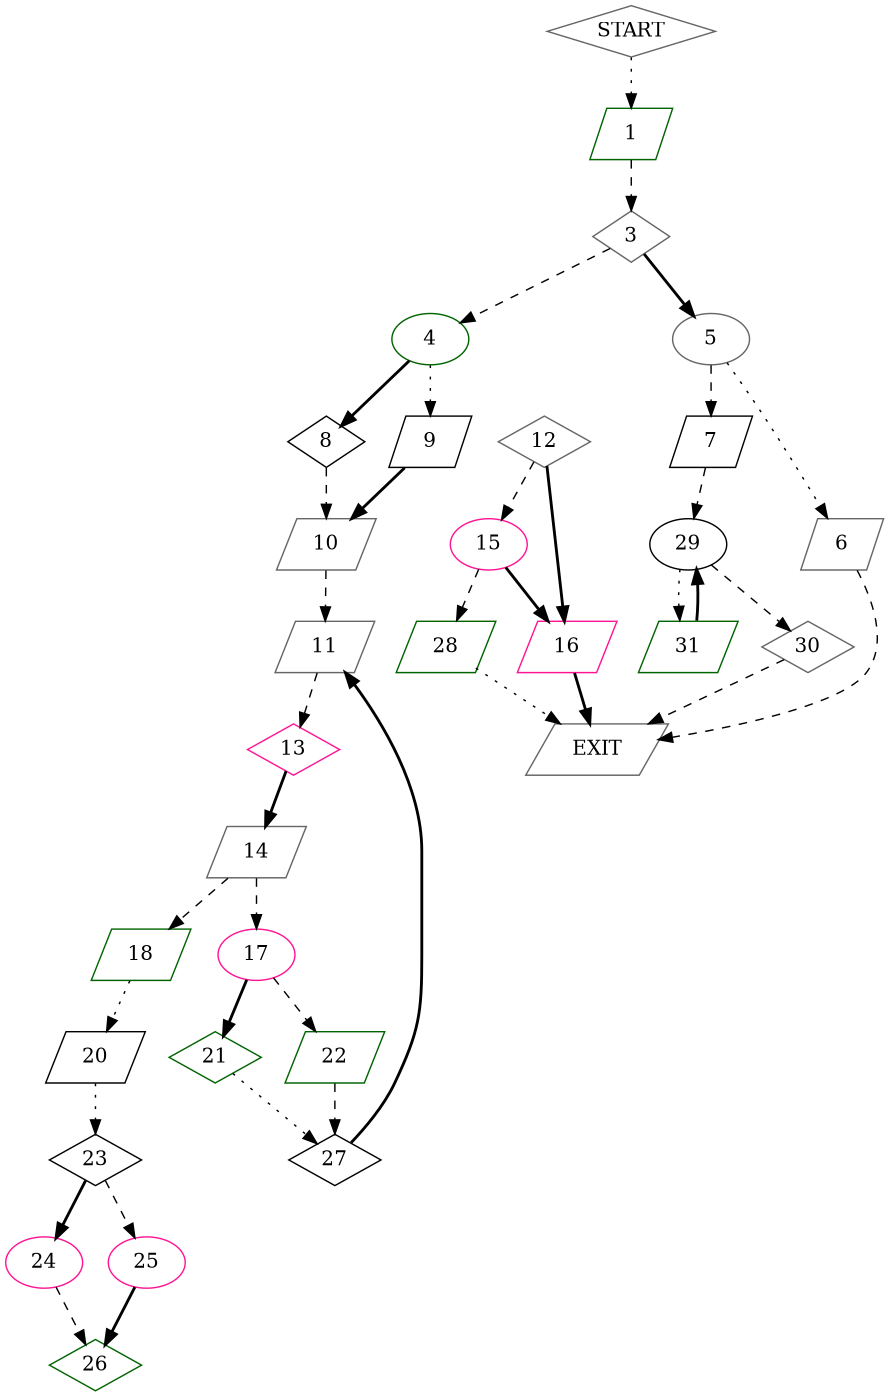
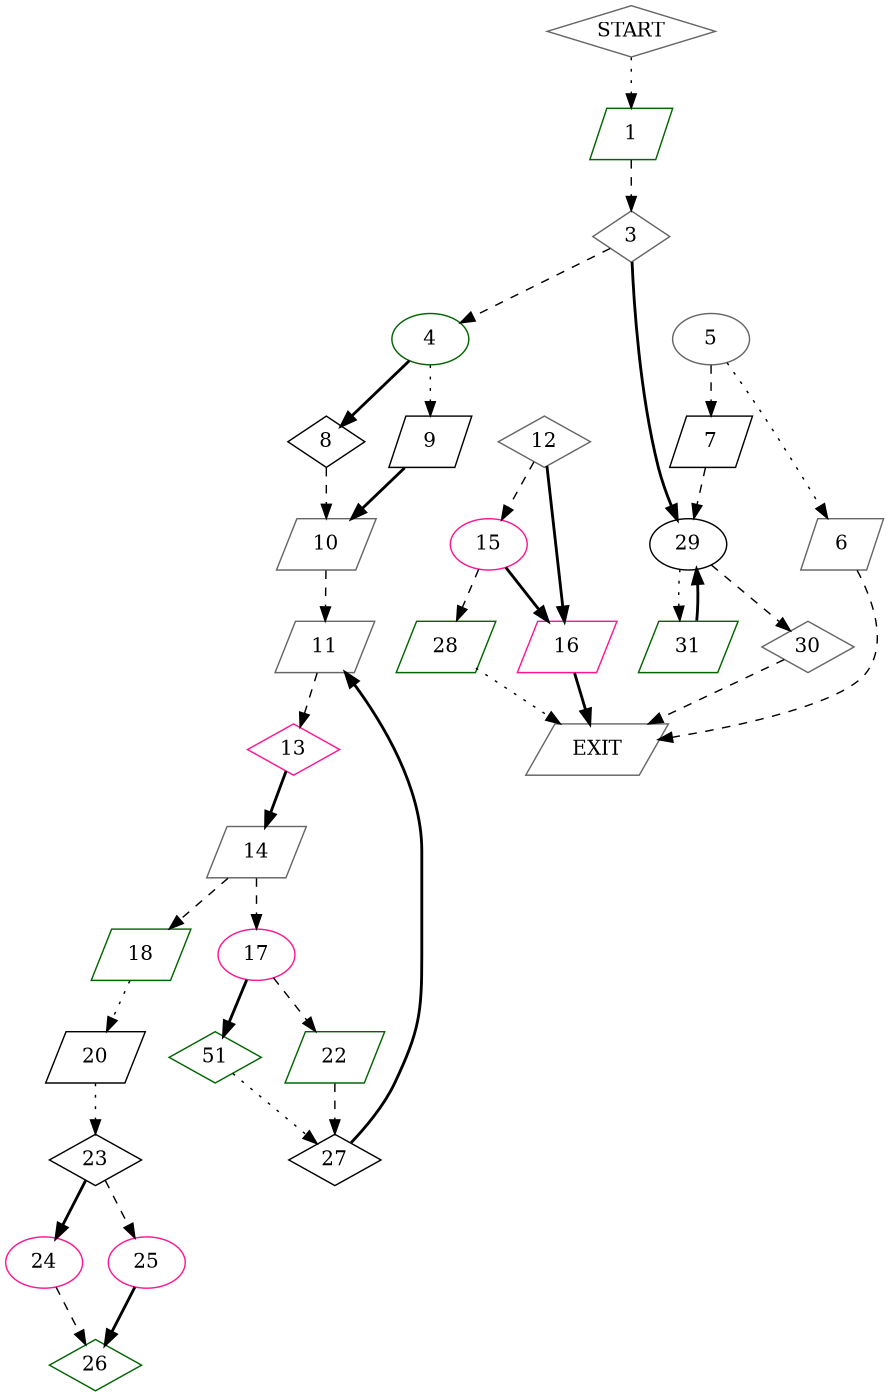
(664, 279) -> (643, 386)
(215, 1057) -> (215, 1057)
